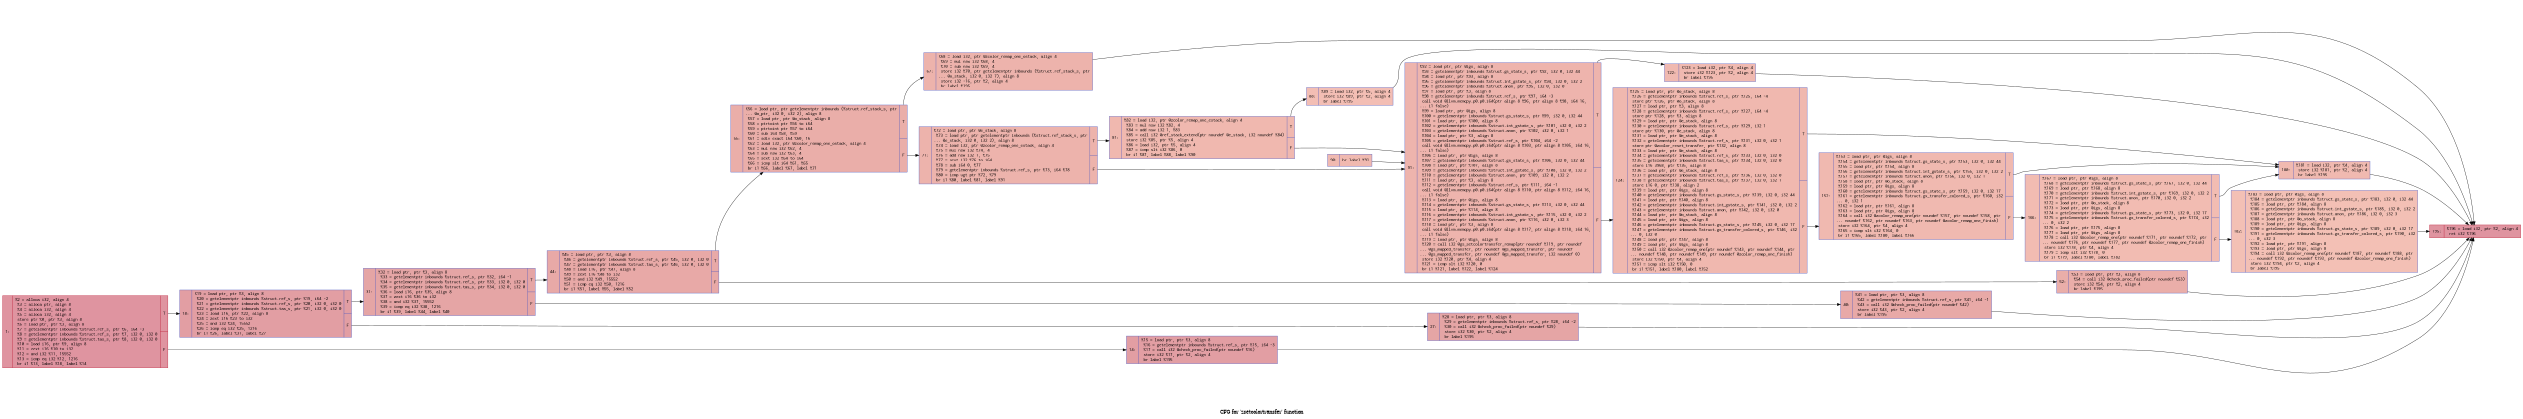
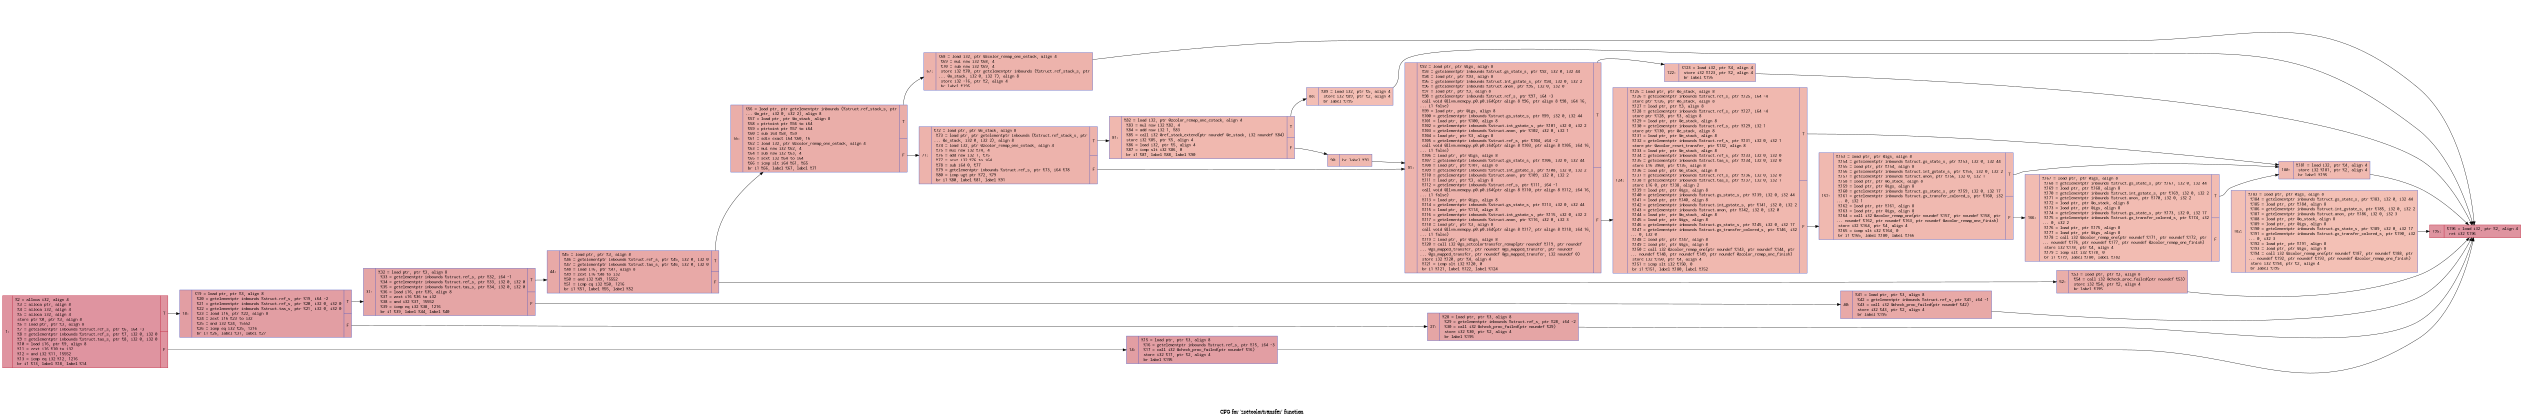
(1348, 148) -> (1310, 150)
(2223, 240) -> none
